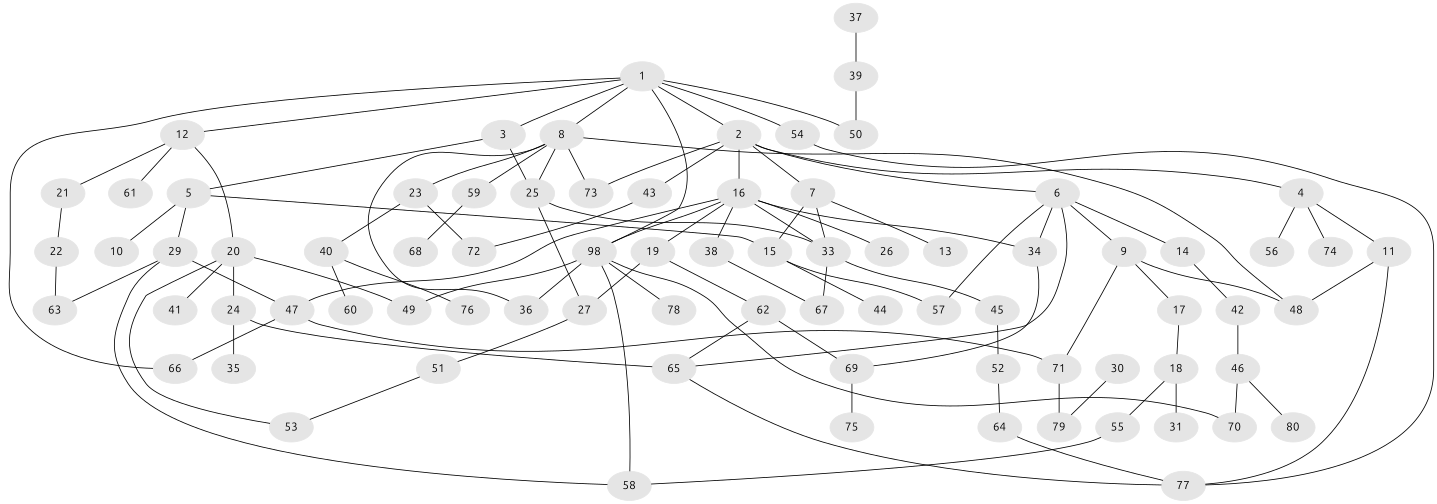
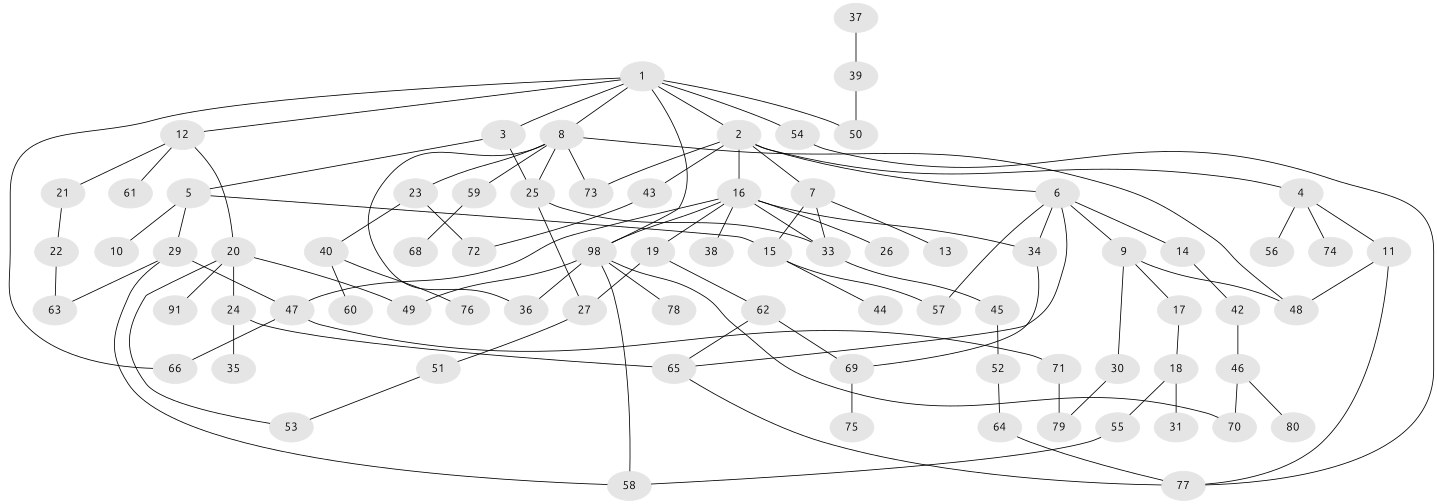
(175, 310) -> (175, 310)
(822, 310) -> none
(1092, 311) -> (1121, 310)
